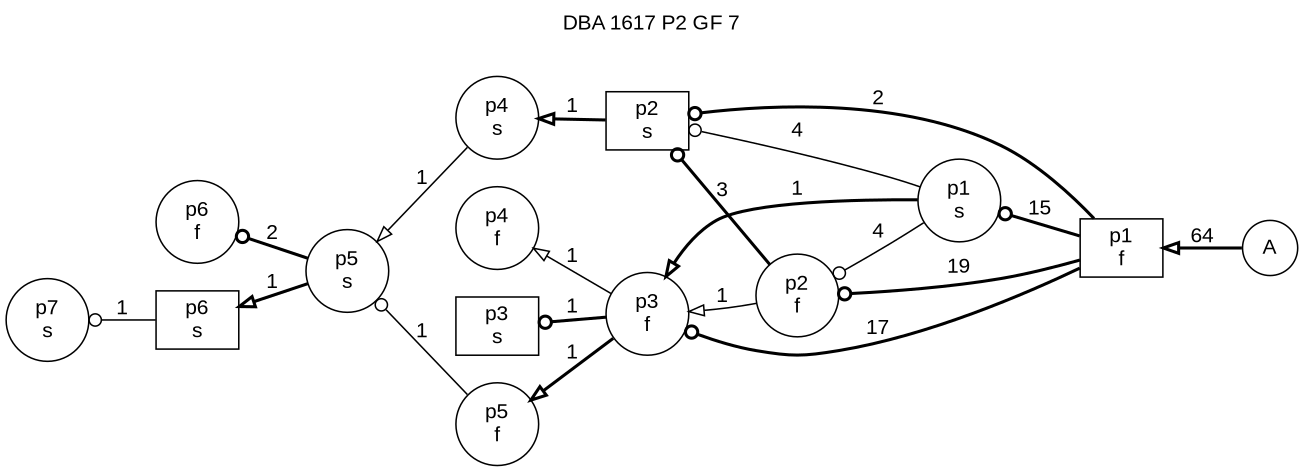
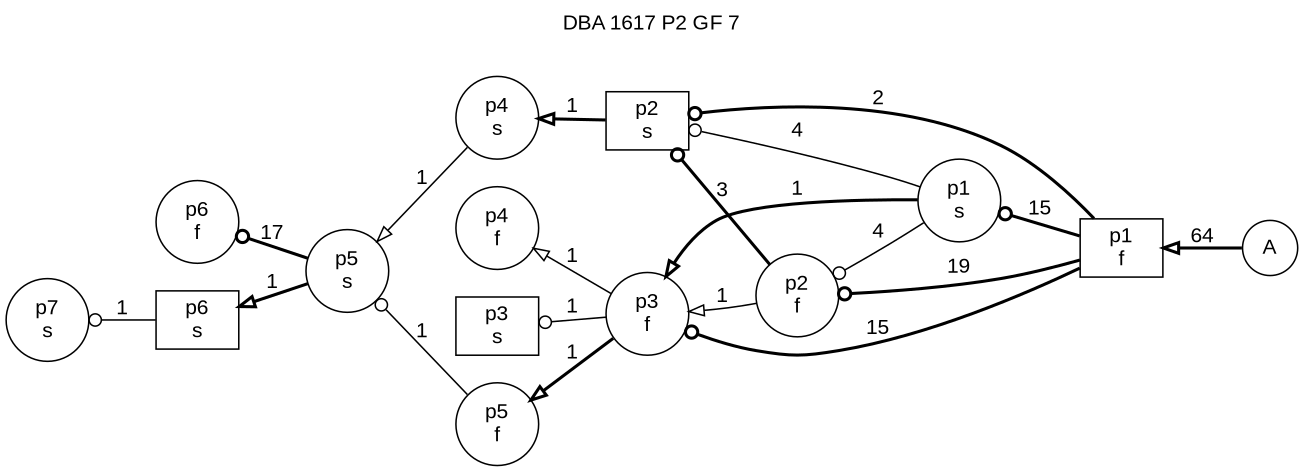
(272, 233) -> (272, 233)
(579, 319) -> (579, 319)
(878, 328) -> (878, 328)
